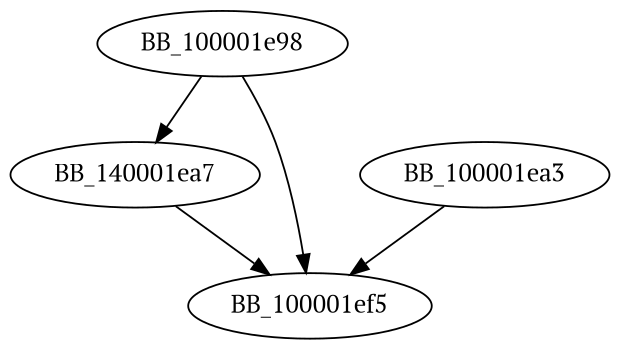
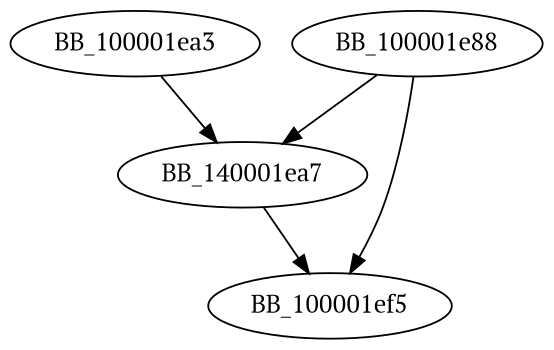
(223, 44) -> (417, 44)
(405, 235) -> (183, 102)
